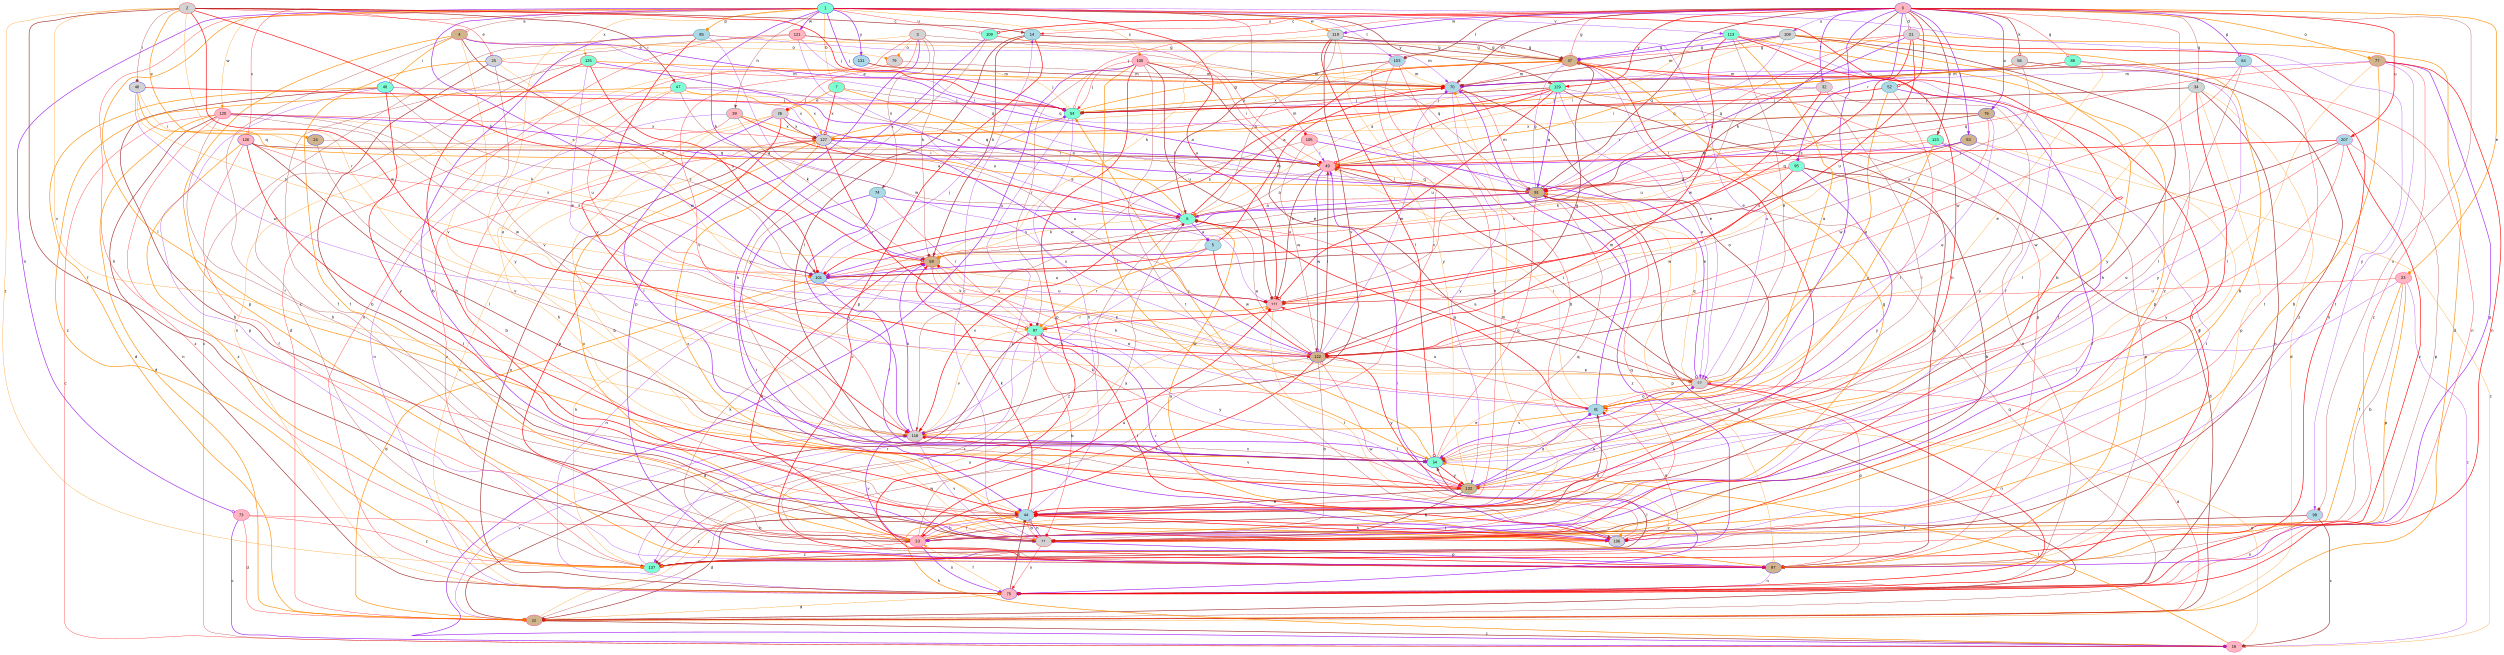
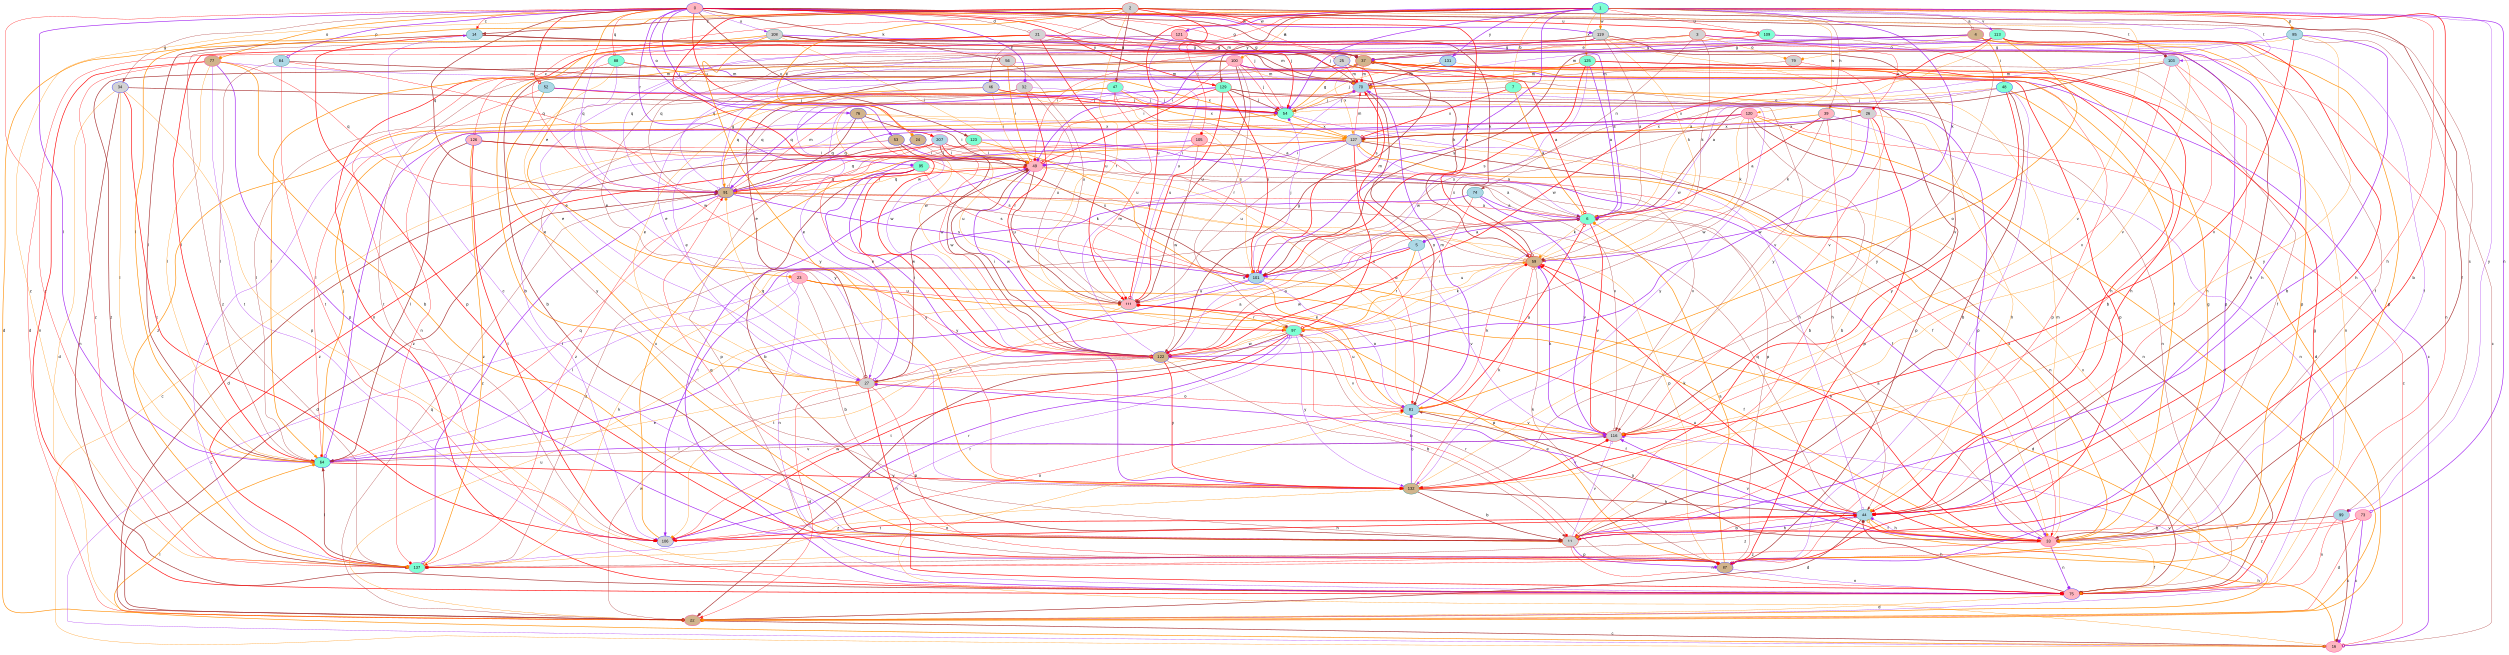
(2196, 87) -> (120, 87)
(2196, 601) -> (227, 379)
